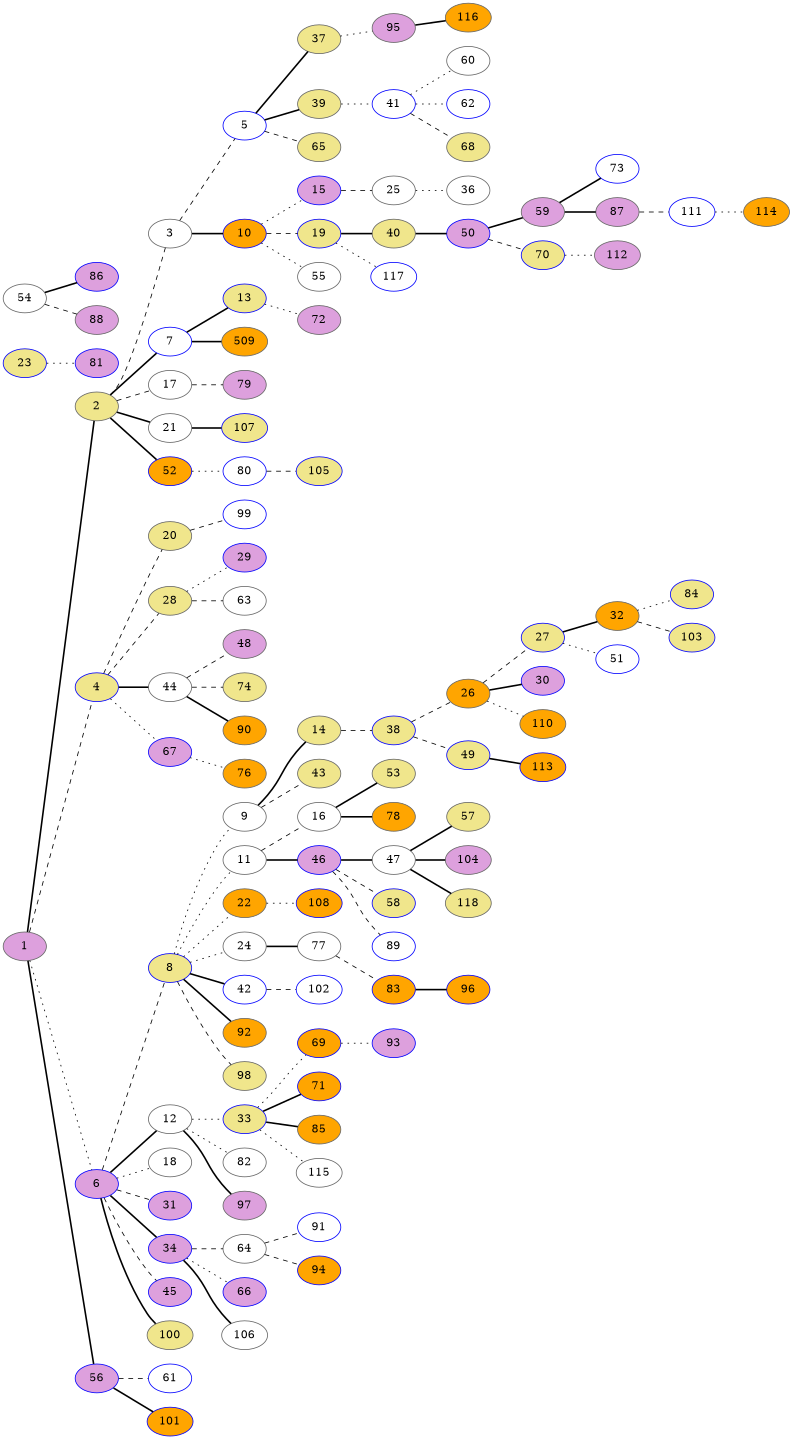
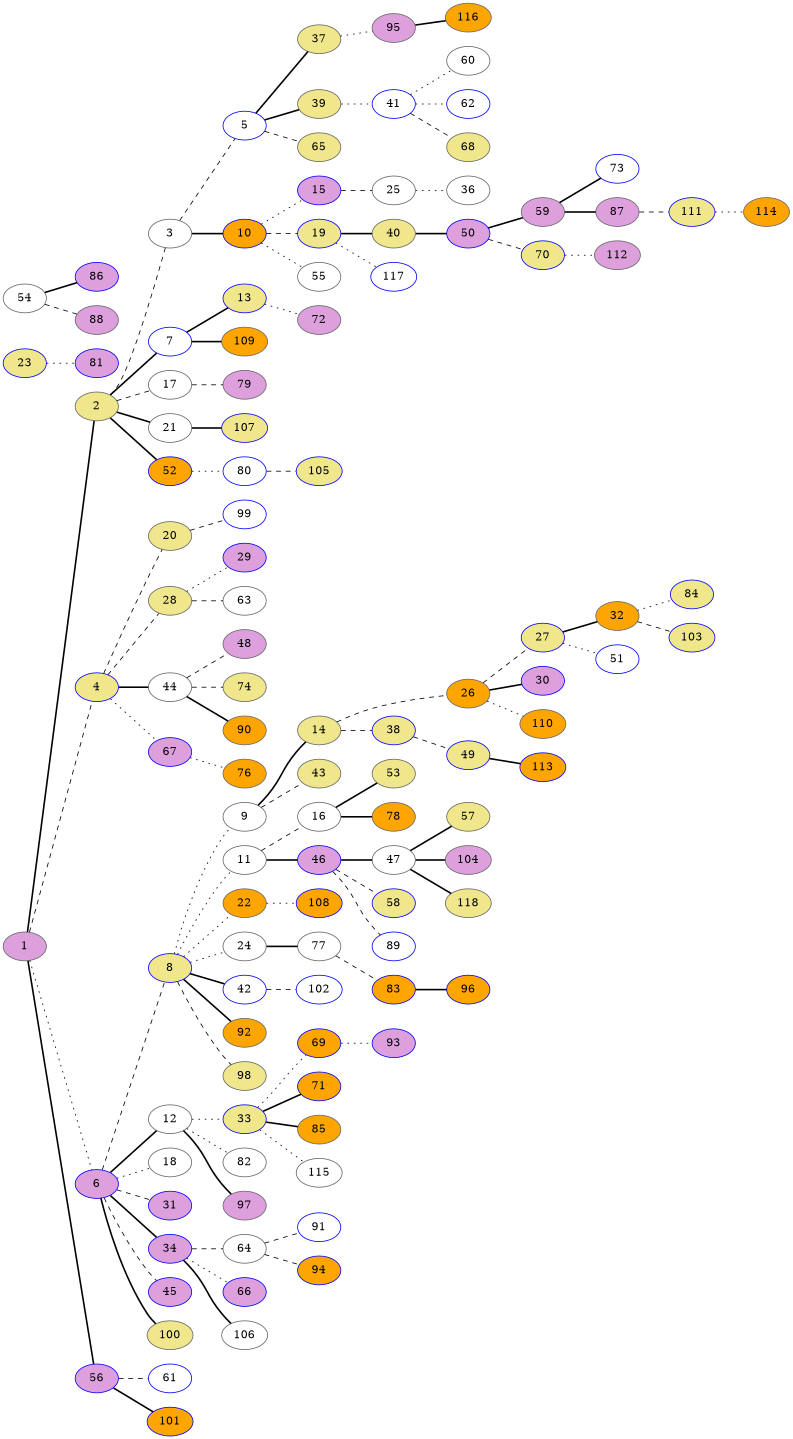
(692, 212) -> (692, 212)
(245, 342) -> (245, 342)
(431, 712) -> (391, 704)
